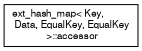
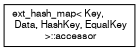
(71, 26) -> (70, 26)
